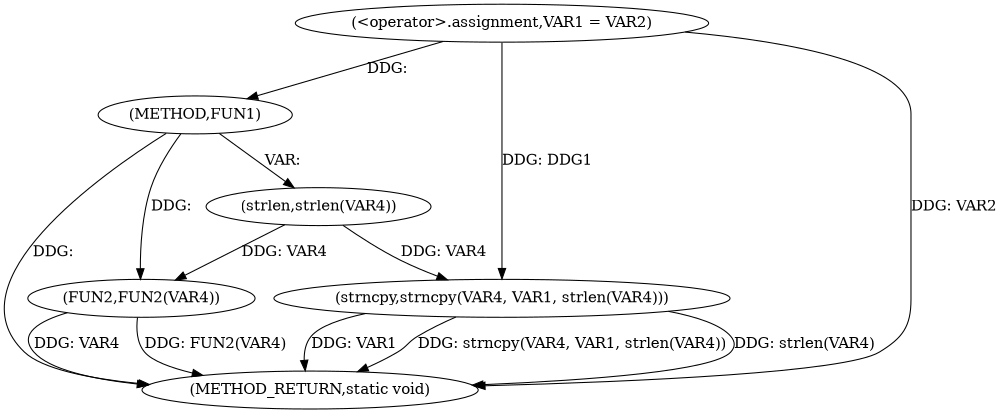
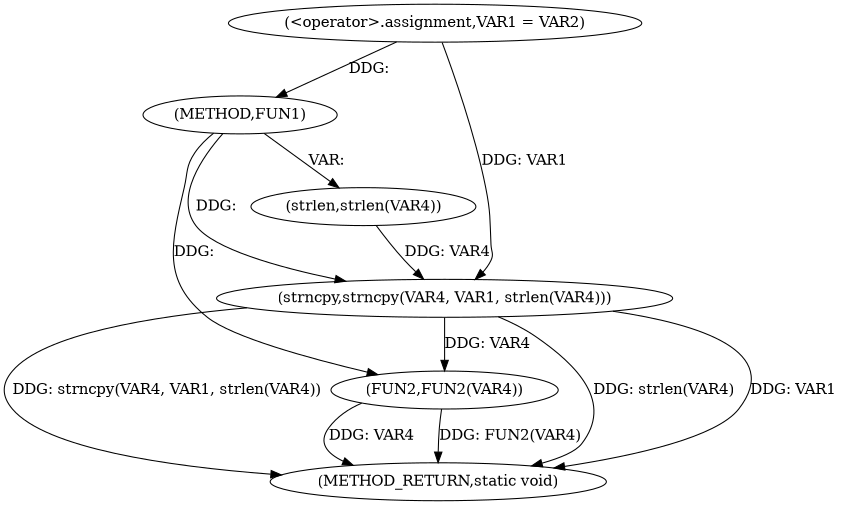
(547, 161) -> (525, 161)
(235, 250) -> (445, 339)
(15, 272) -> (214, 241)
(910, 311) -> none
